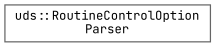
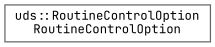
(108, 23) -> (108, 23)
